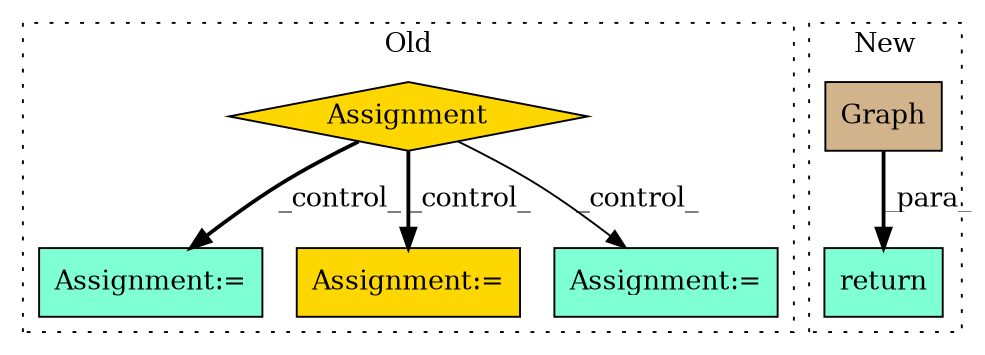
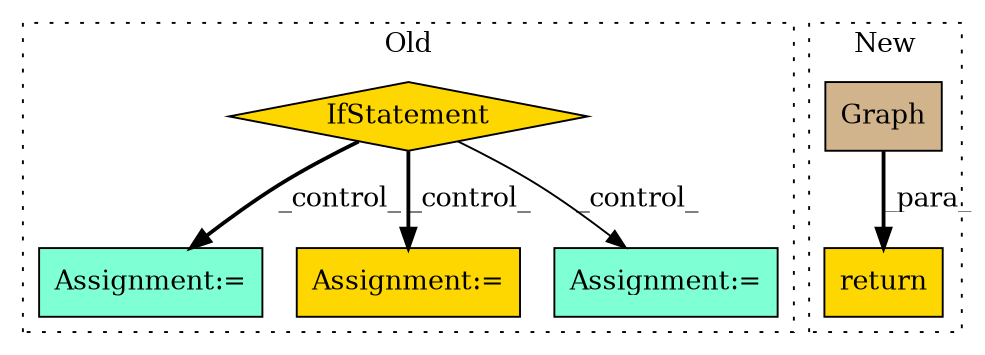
(408, 116) -> (408, 116)
(884, 282) -> (884, 282)
